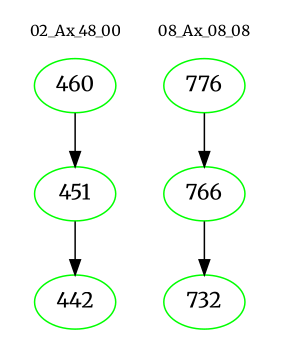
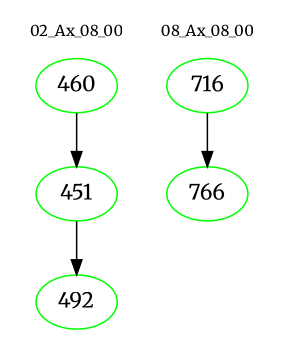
(76, 32) -> (77, 32)
(204, 32) -> (208, 32)
(204, 86) -> (207, 86)
(75, 302) -> (77, 302)
(204, 302) -> none
